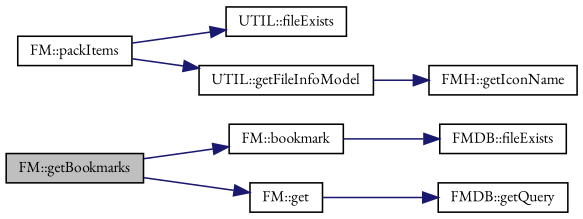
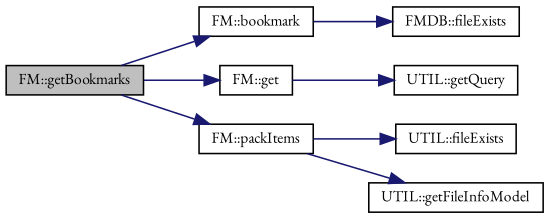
(503, 80) -> none
none -> (158, 107)
(503, 198) -> (456, 80)
